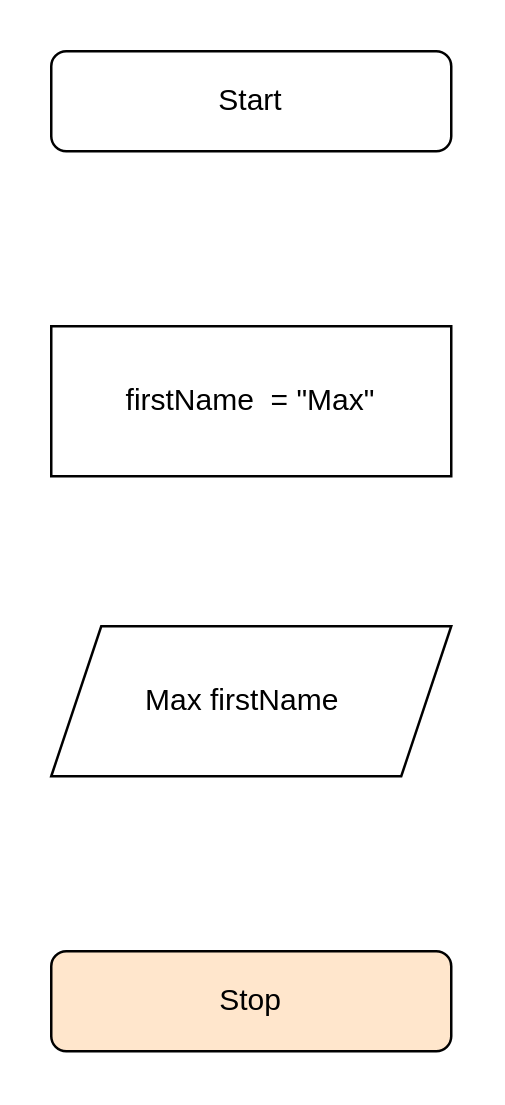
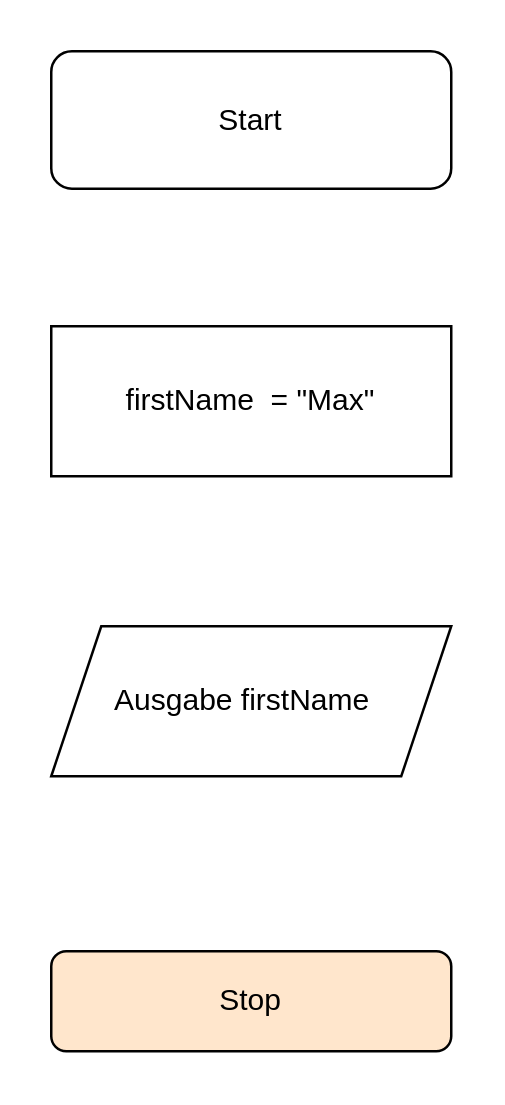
(251, 101) -> (251, 120)
(251, 701) -> (251, 701)
